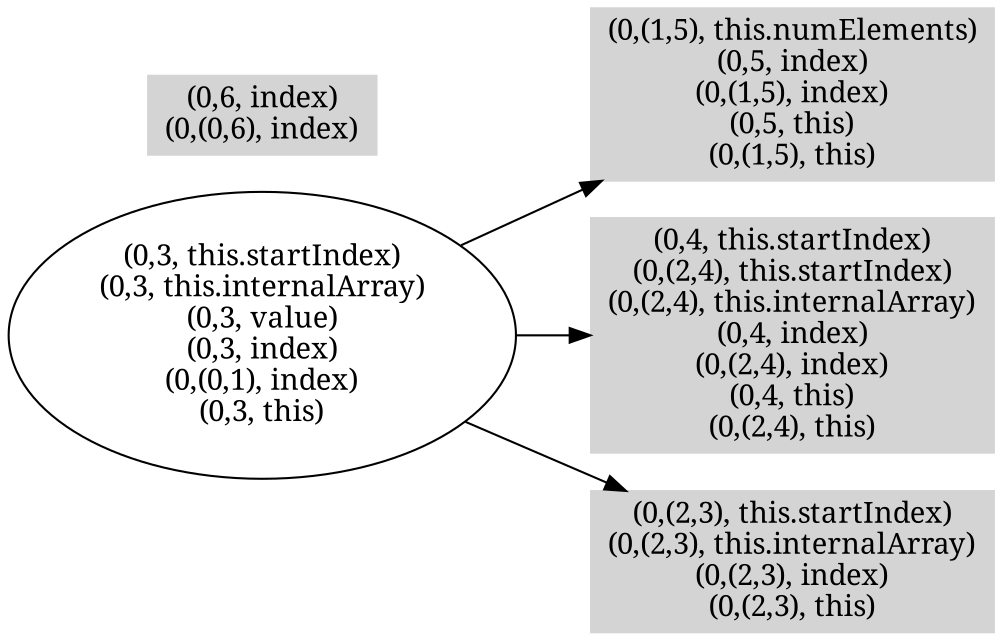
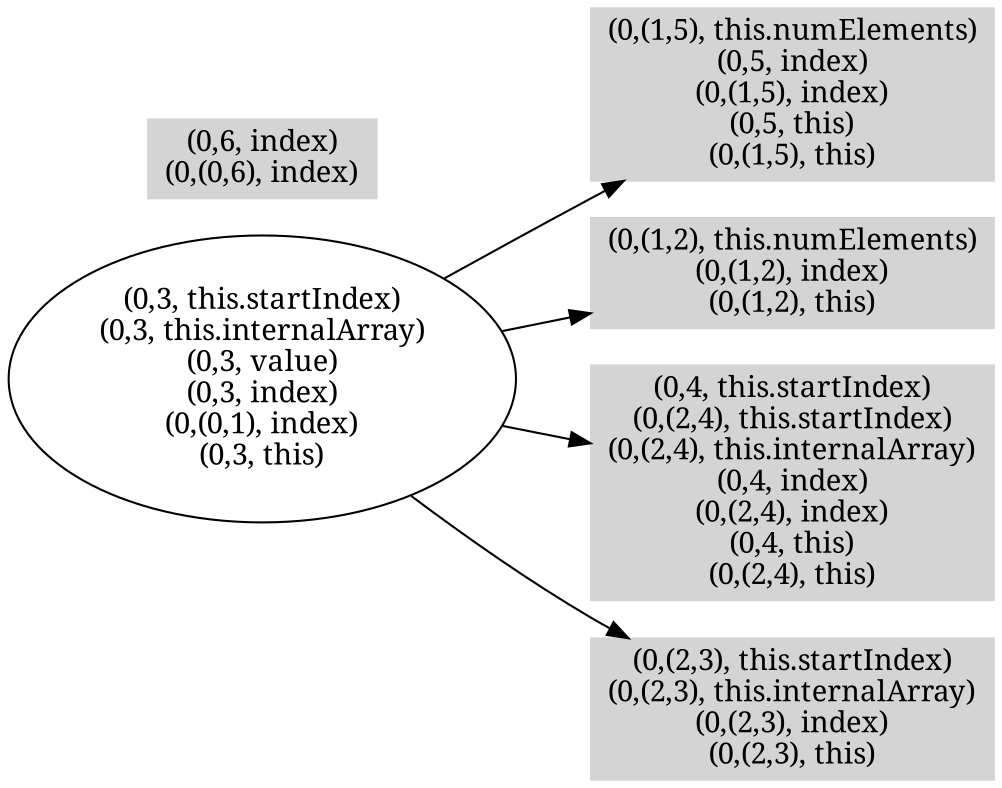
none -> (792, 273)
